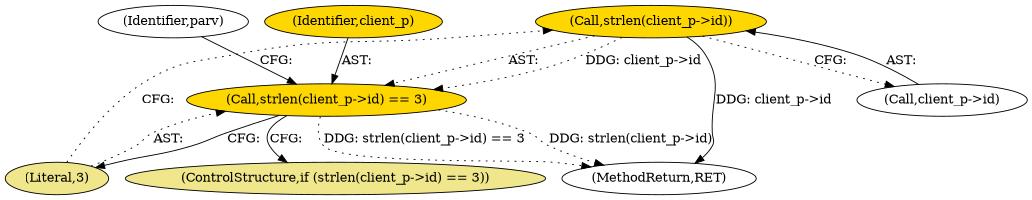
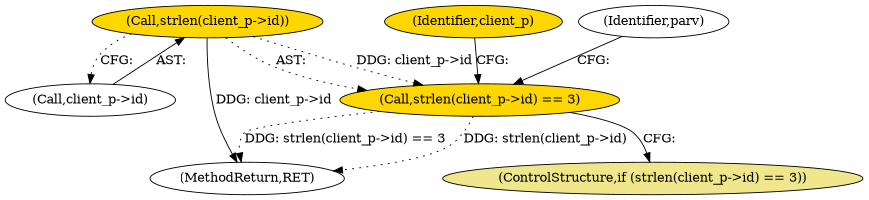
(359, 61) -> (495, 61)
(57, 178) -> none
